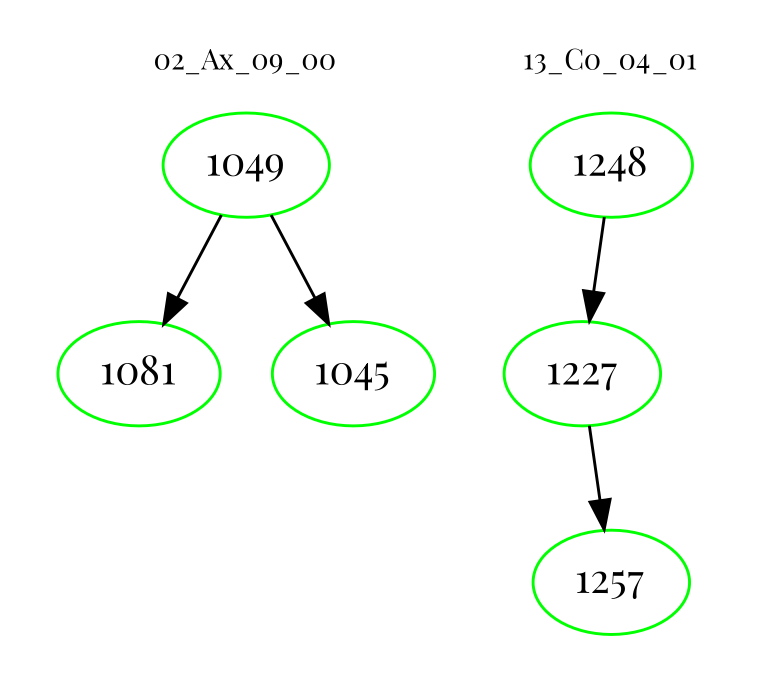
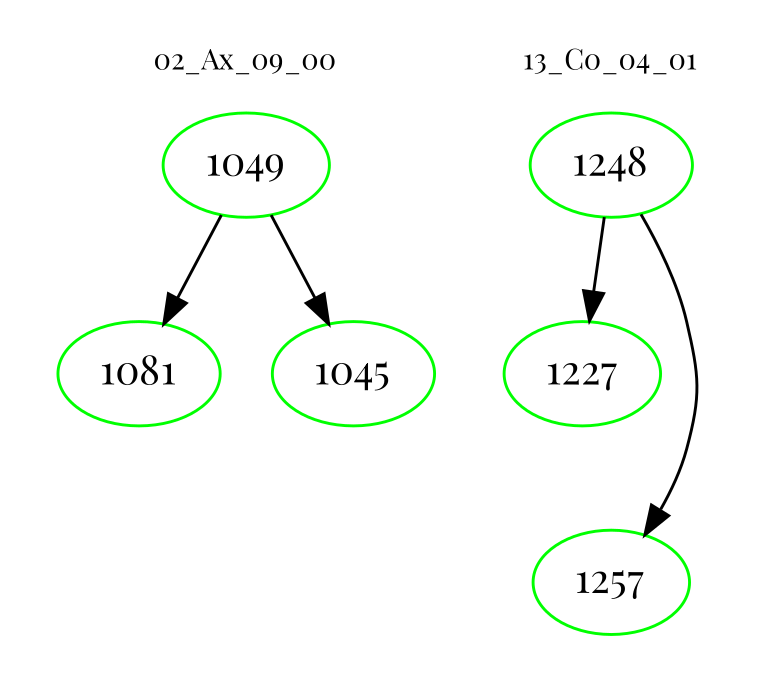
(595, 463) -> (694, 360)
